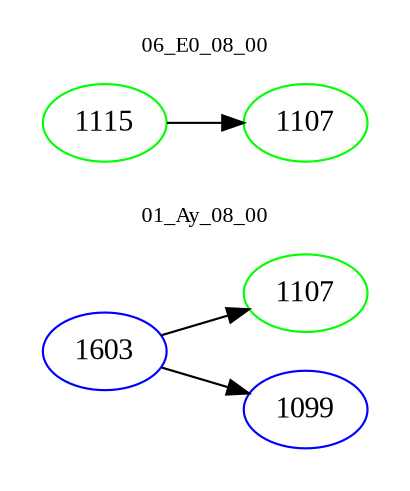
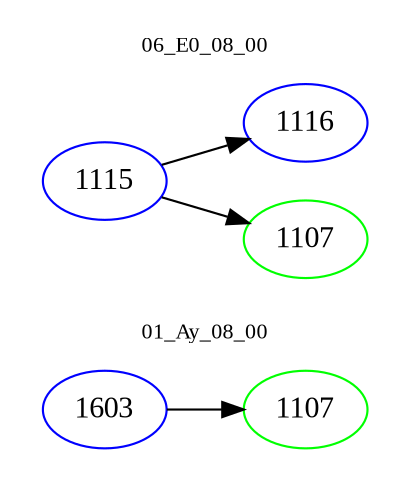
(105, 123) -> (105, 181)
none -> (306, 123)
(306, 410) -> none
